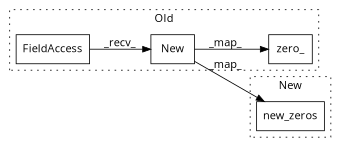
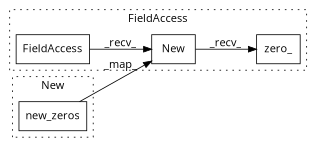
(164, 19) -> (158, 19)
(226, 43) -> (226, 43)
(226, 79) -> (112, 83)
